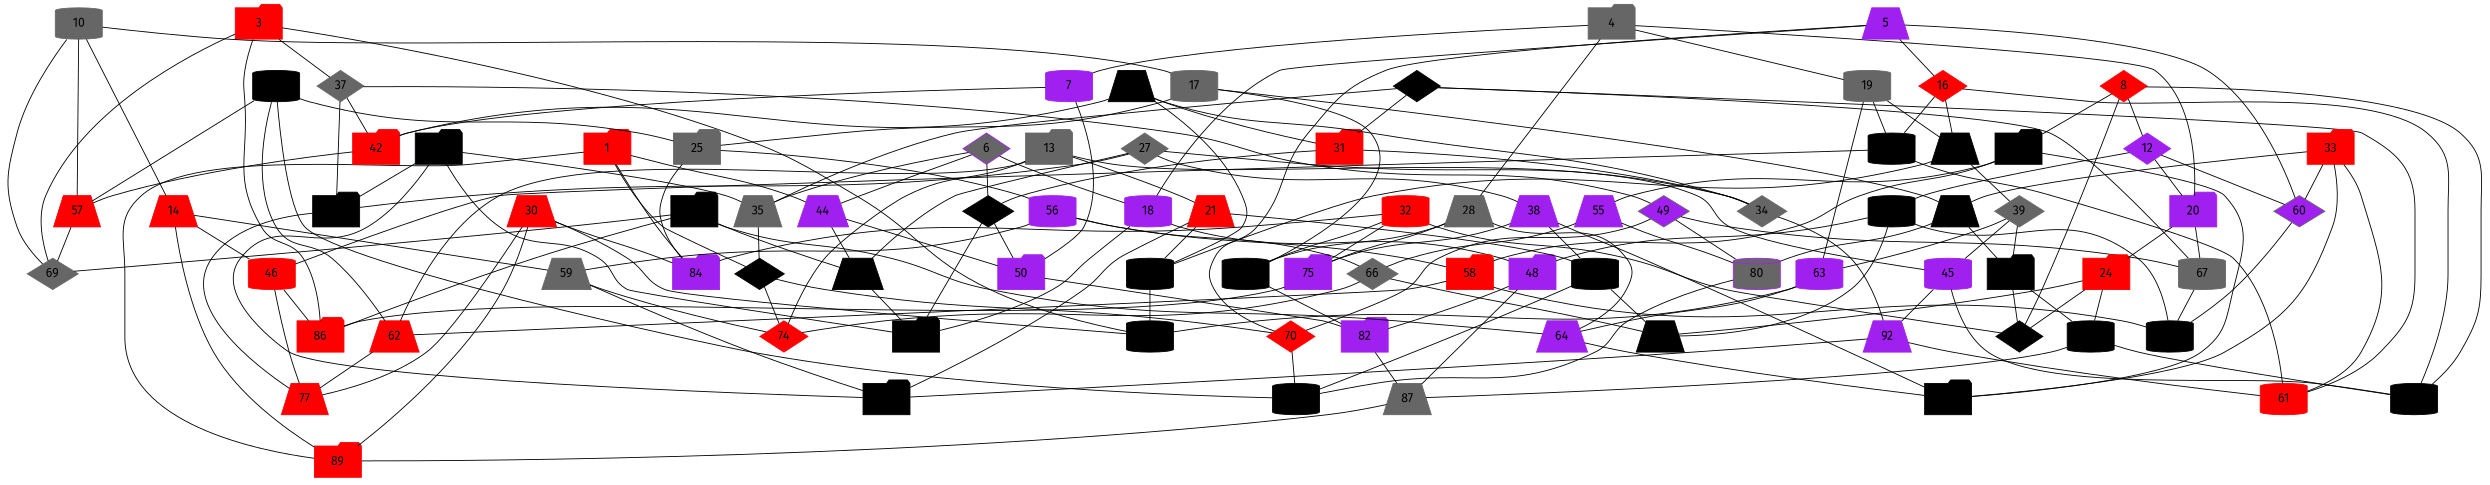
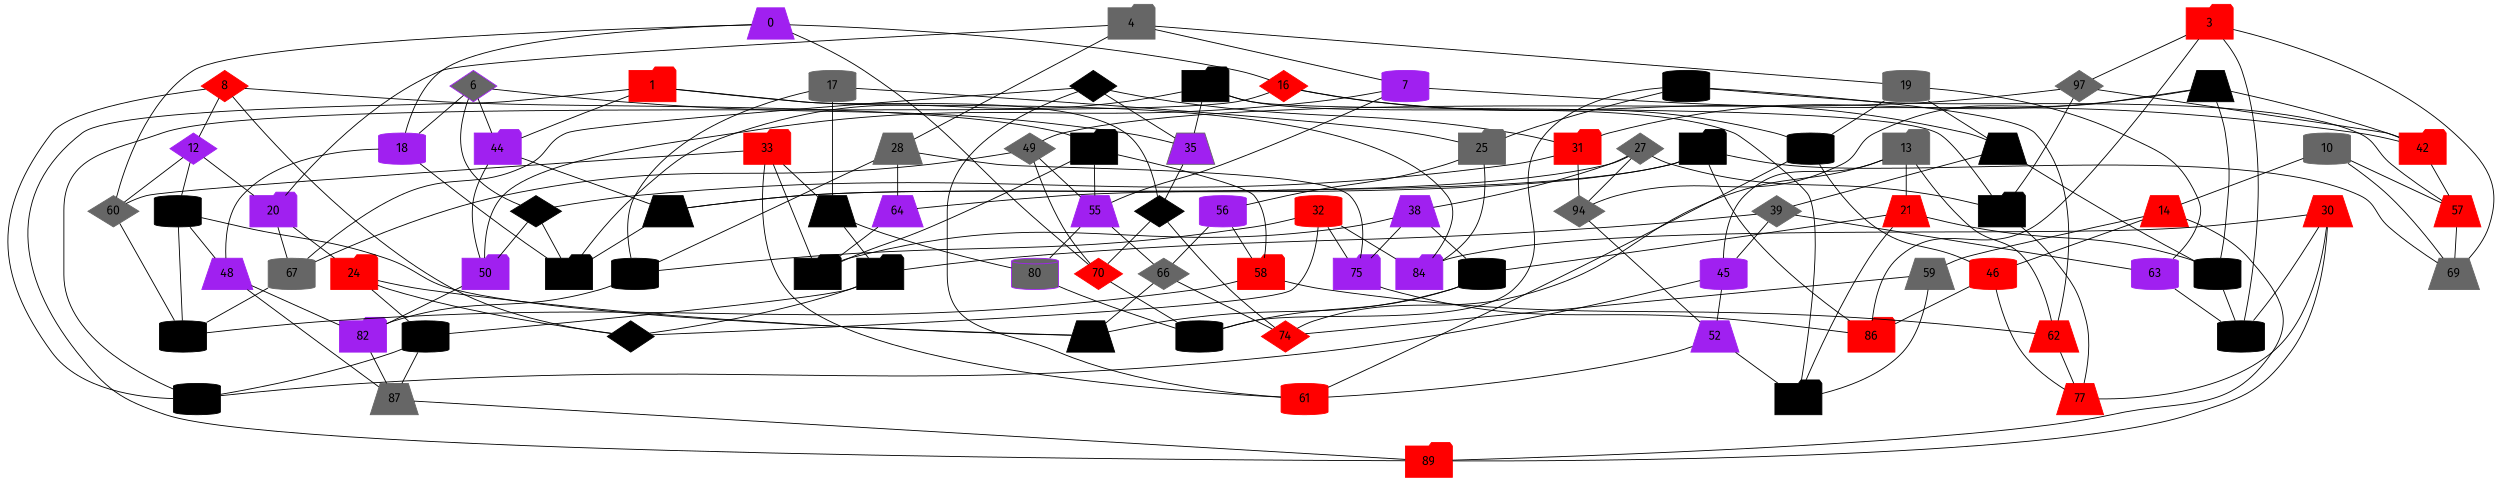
(1885, 23) -> (771, 23)
(637, 42) -> none
(340, 86) -> (2079, 86)
none -> (1248, 155)
(758, 211) -> (1191, 149)
(823, 211) -> (498, 149)
(1664, 211) -> (1030, 149)
(1762, 211) -> (1579, 211)
(2299, 211) -> (113, 211)
(1694, 232) -> (1060, 178)
(808, 251) -> none
(53, 274) -> (2454, 274)
(1532, 274) -> (227, 274)
(1689, 311) -> none
(1887, 336) -> (1715, 336)
